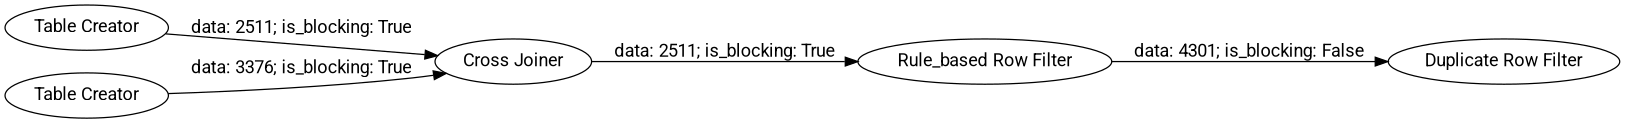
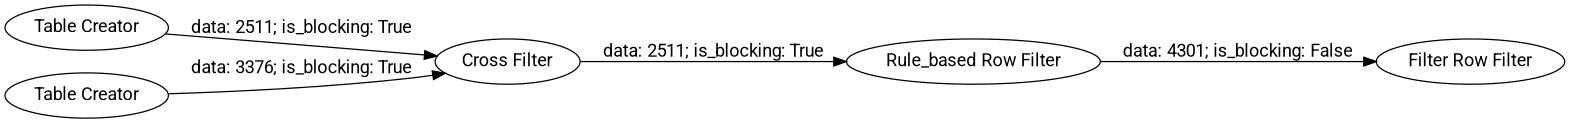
(513, 62) -> (508, 62)
(1504, 62) -> (1470, 62)
